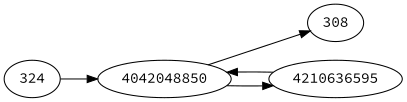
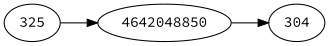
(336, 23) -> (297, 23)
(32, 79) -> (32, 23)
(164, 79) -> (164, 23)
(336, 79) -> none
